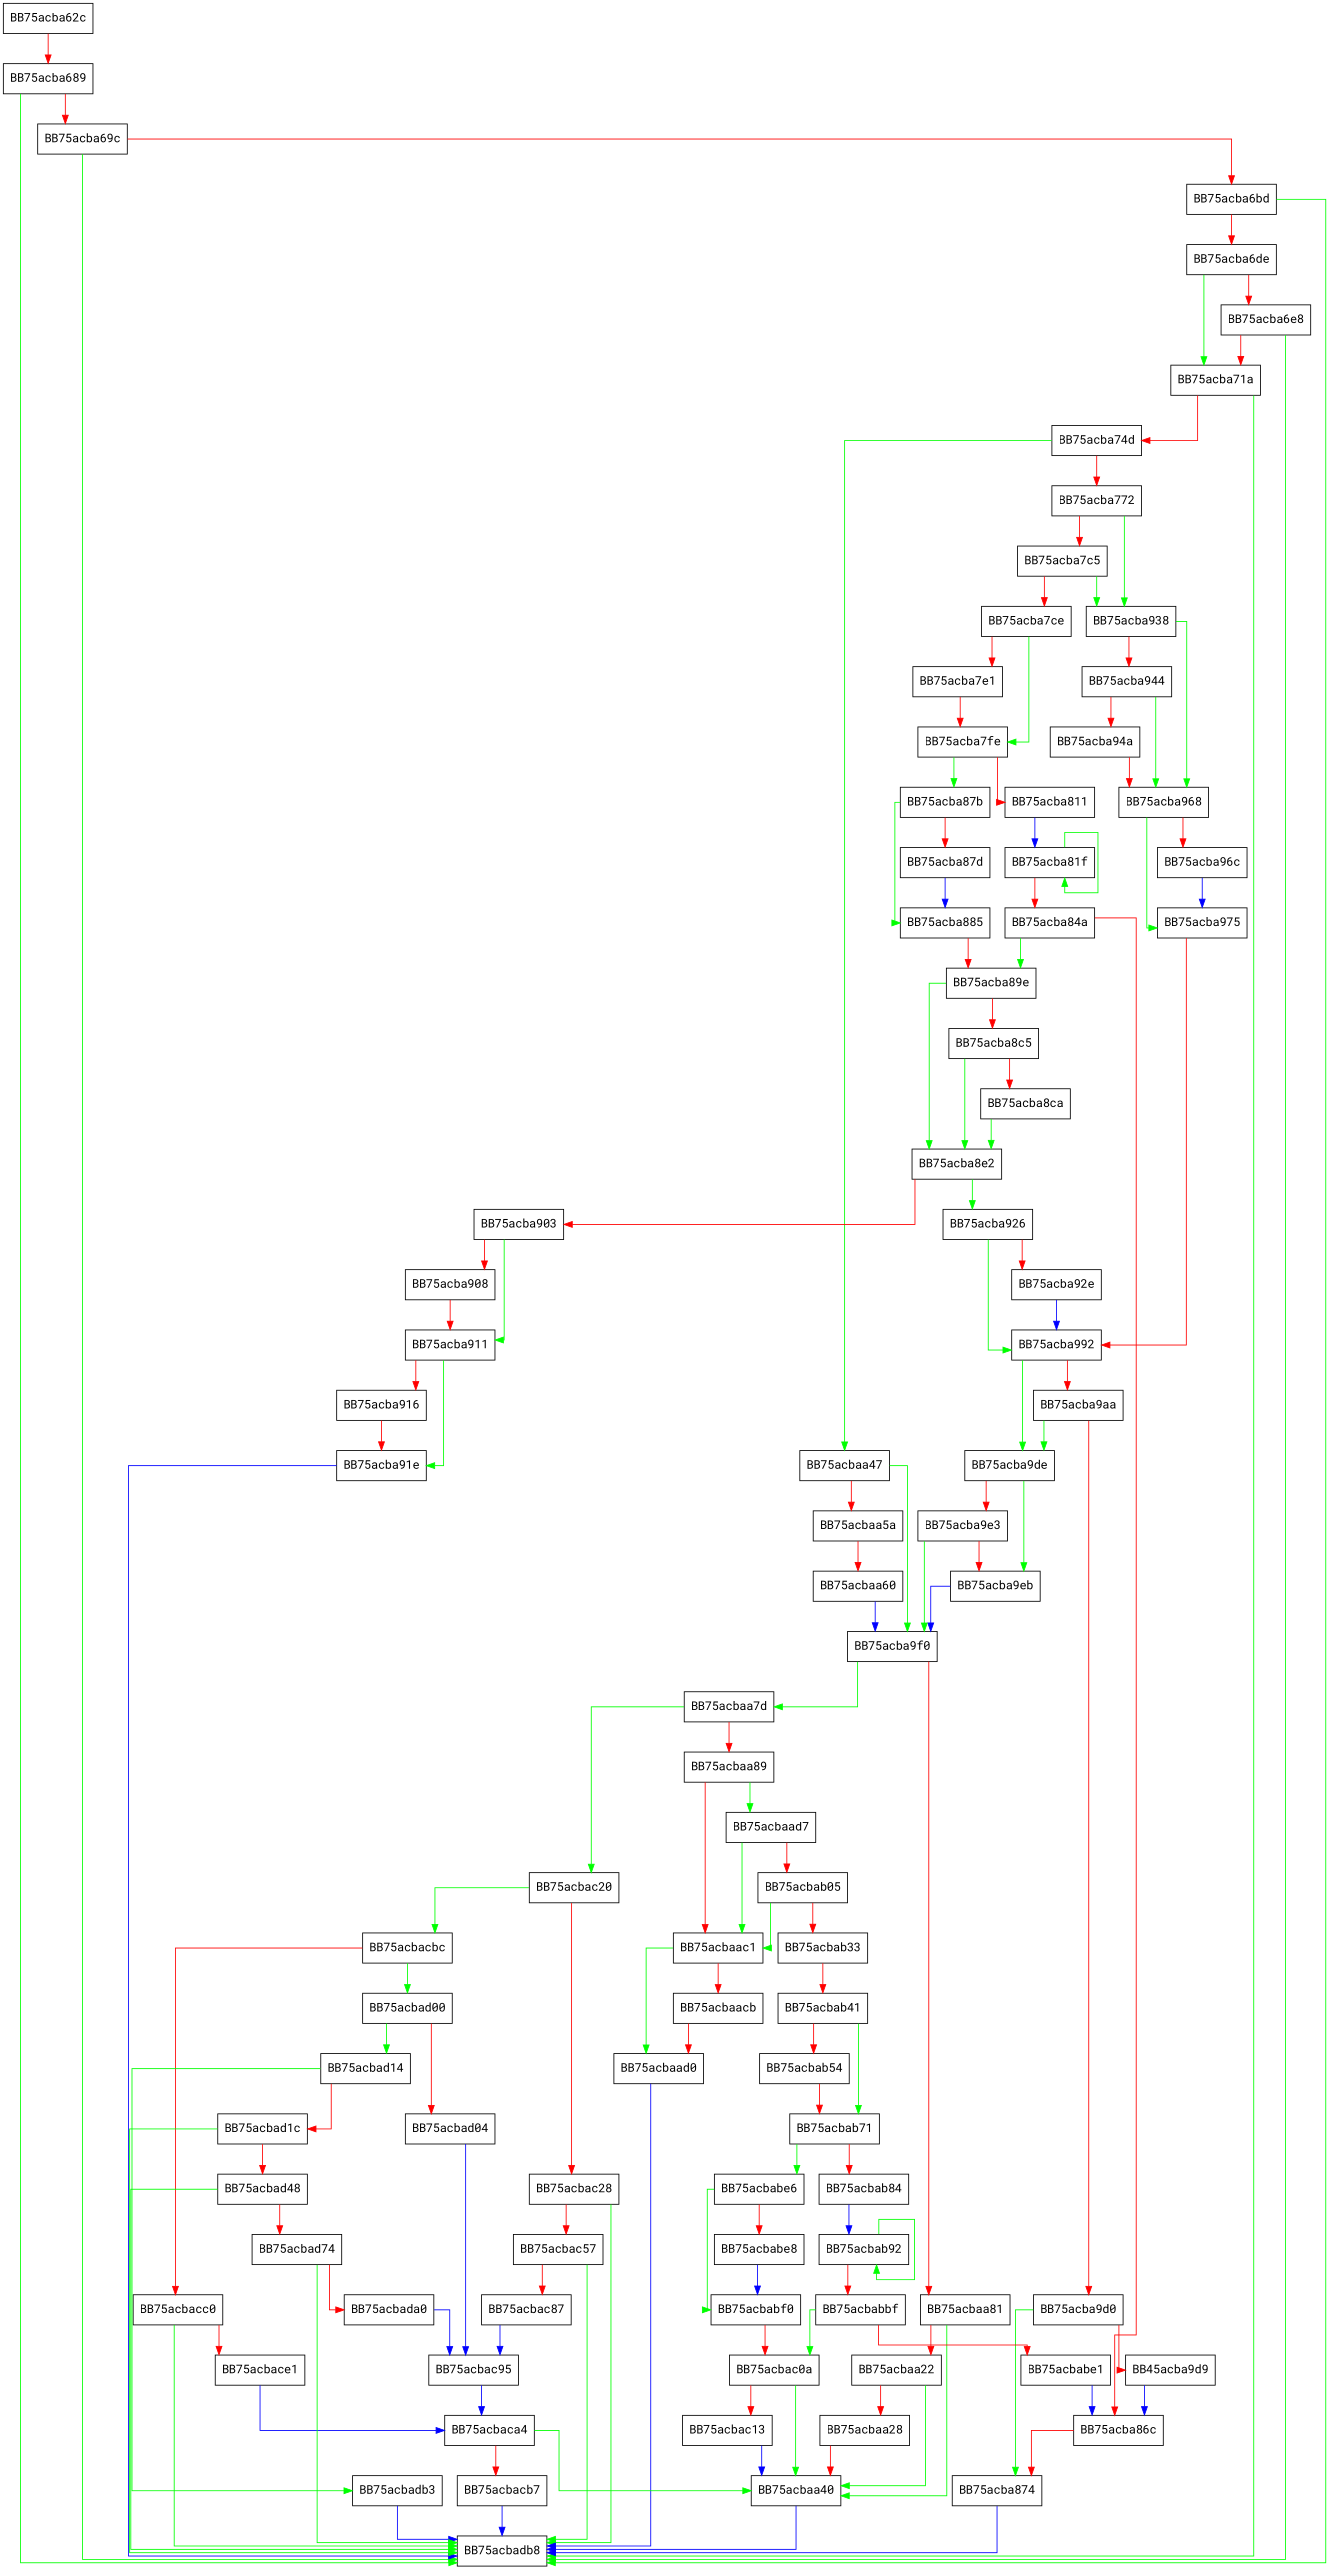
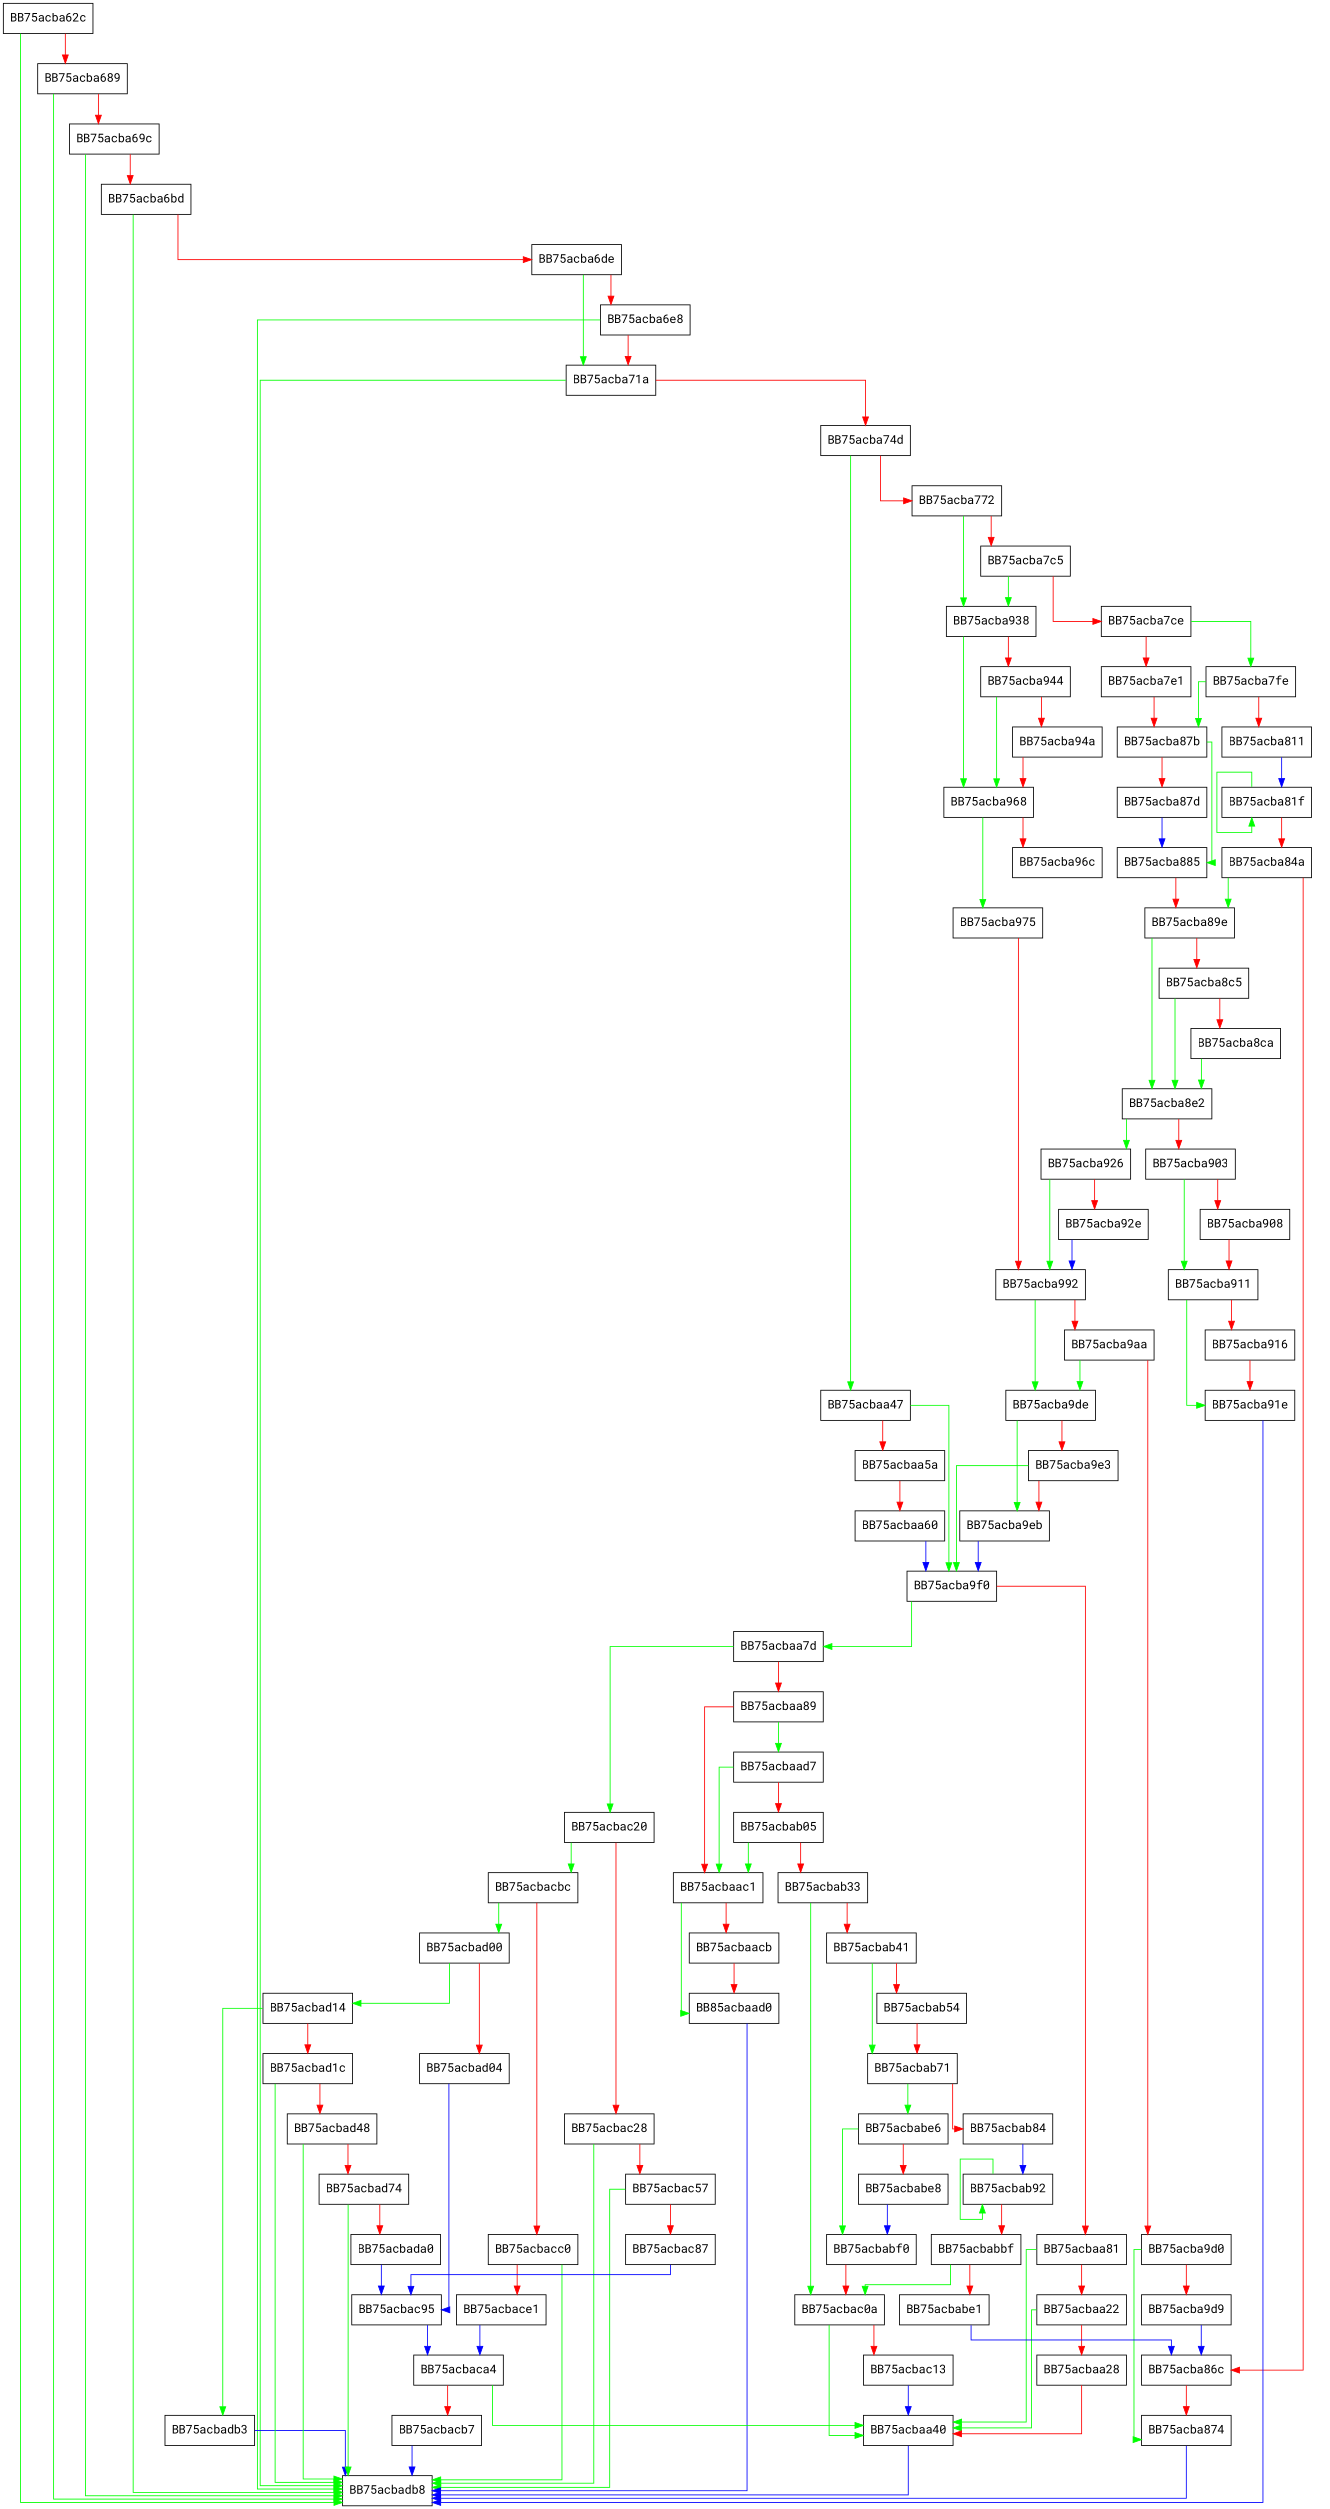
(960, 708) -> (1154, 708)
(1202, 889) -> none
none -> (21, 1425)
(659, 2069) -> (734, 2008)
none -> (811, 2095)
(1170, 2370) -> (1186, 2310)
